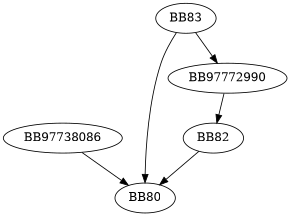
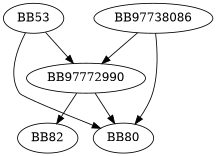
(186, 18) -> (34, 18)
none -> (123, 46)
(183, 165) -> (103, 105)
